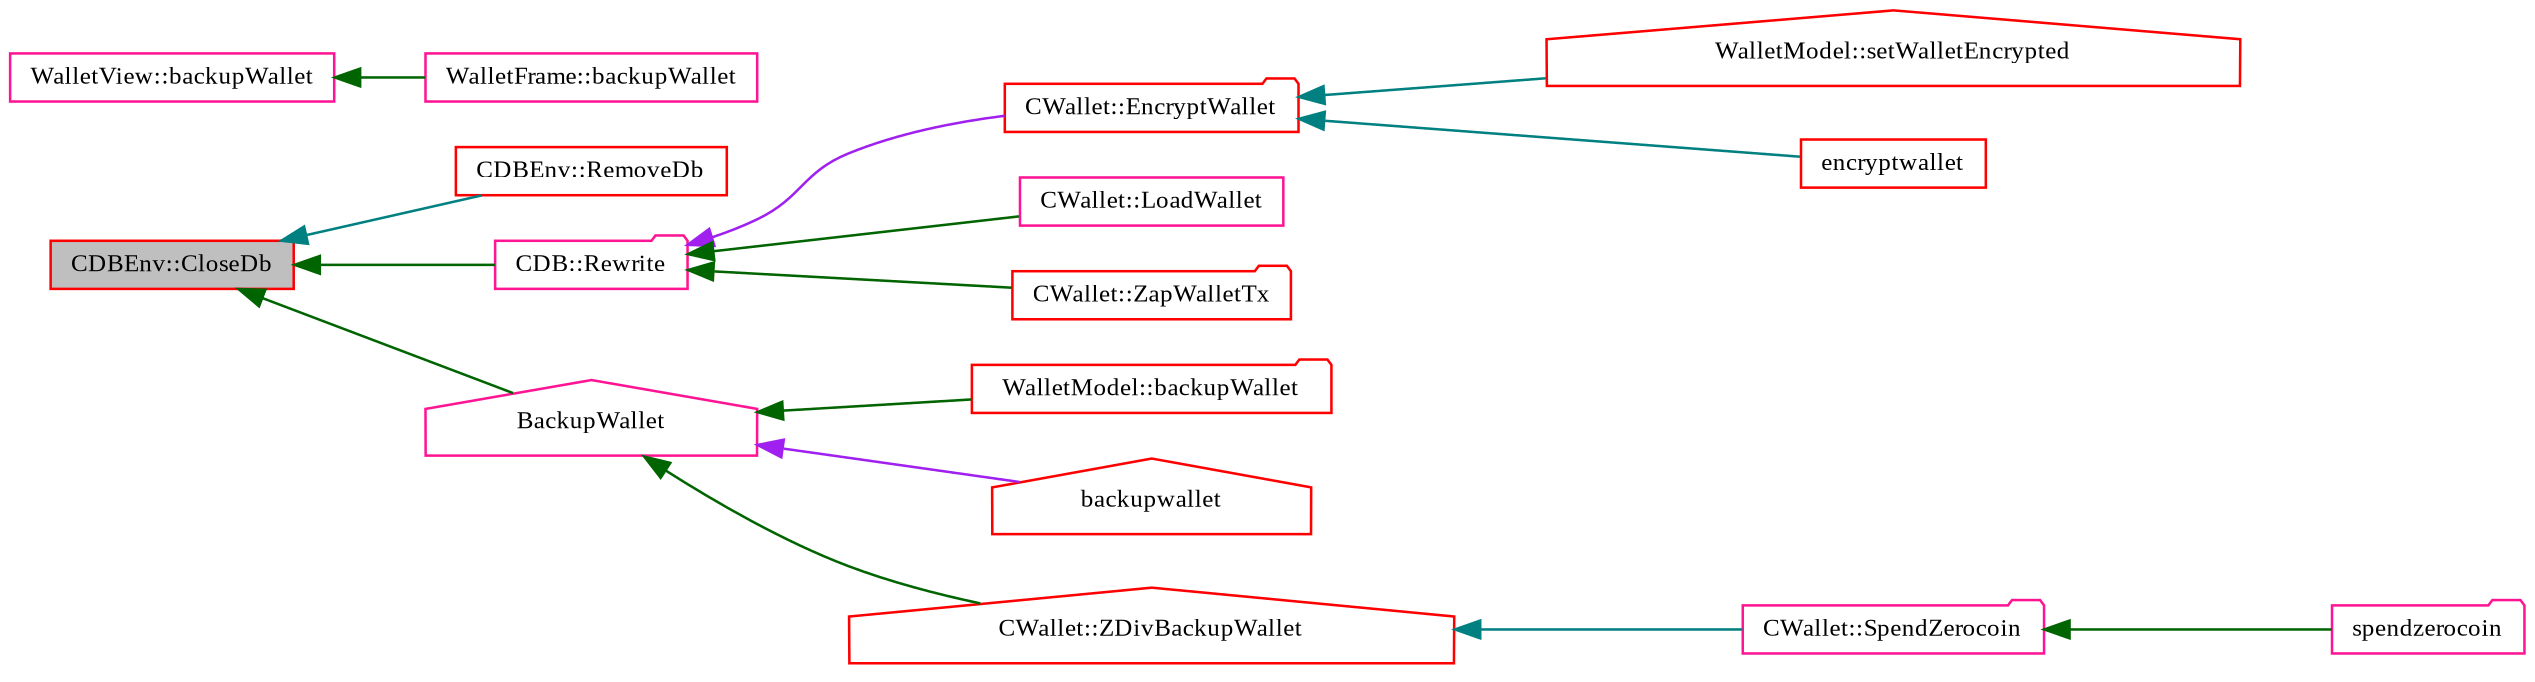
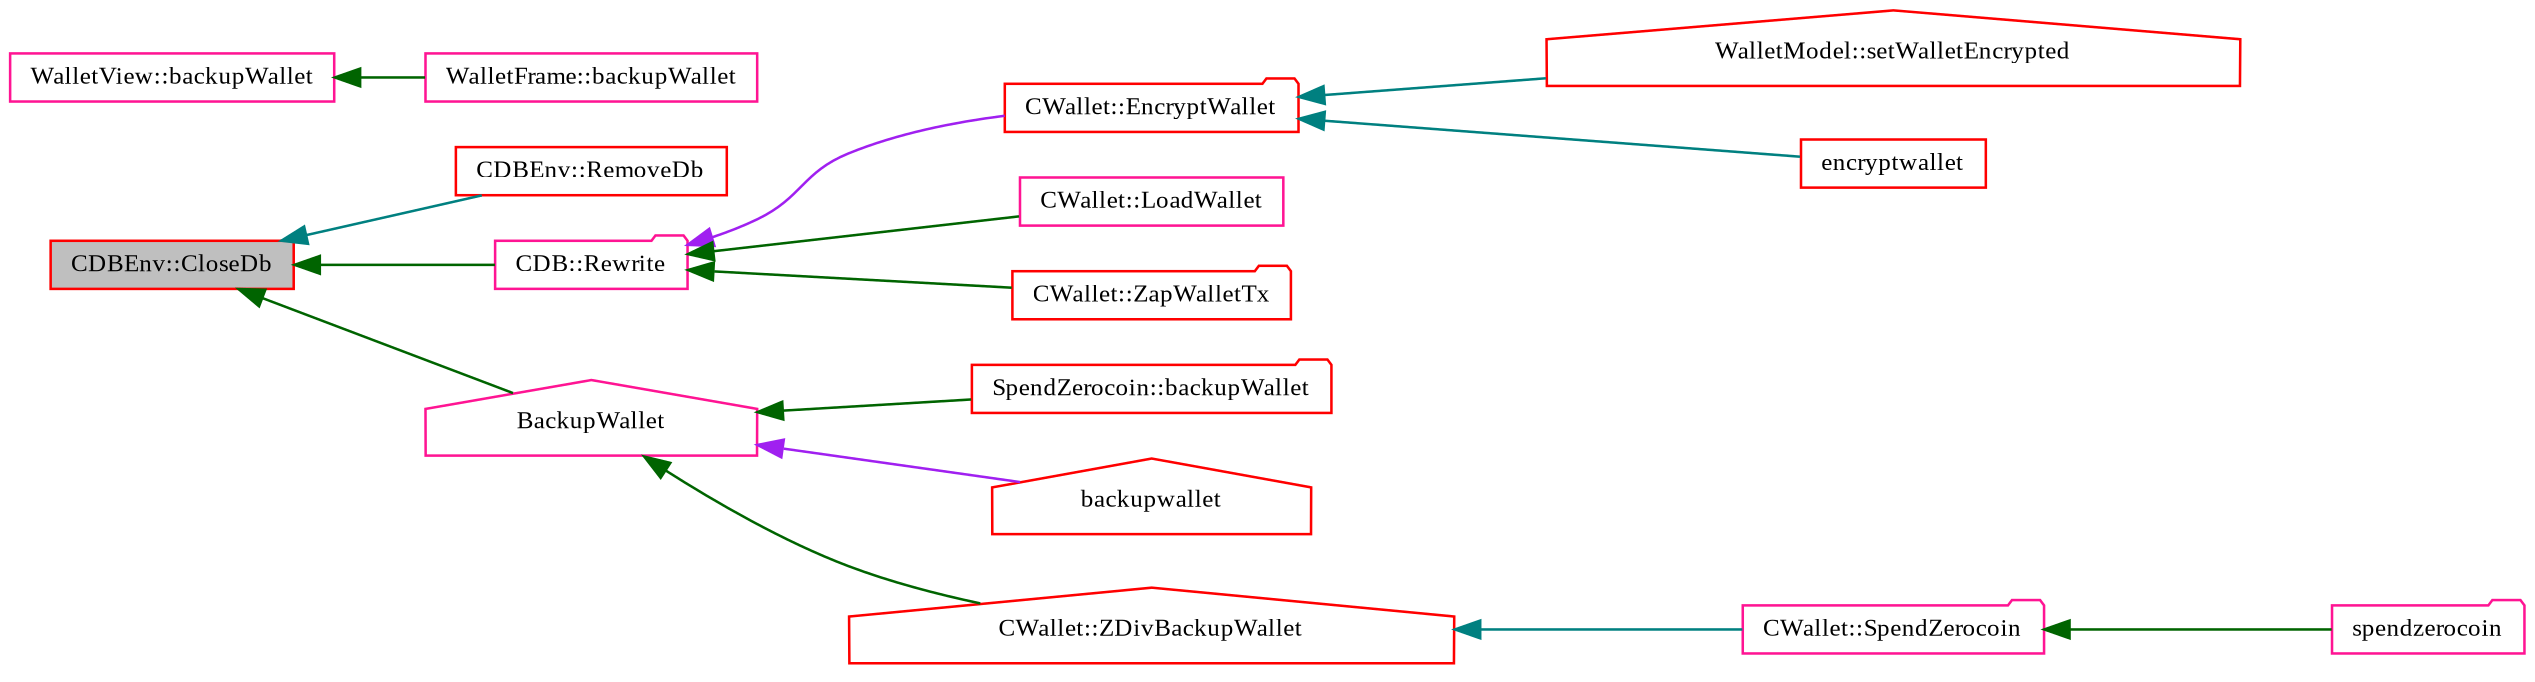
(1152, 389) -> (1152, 389)
